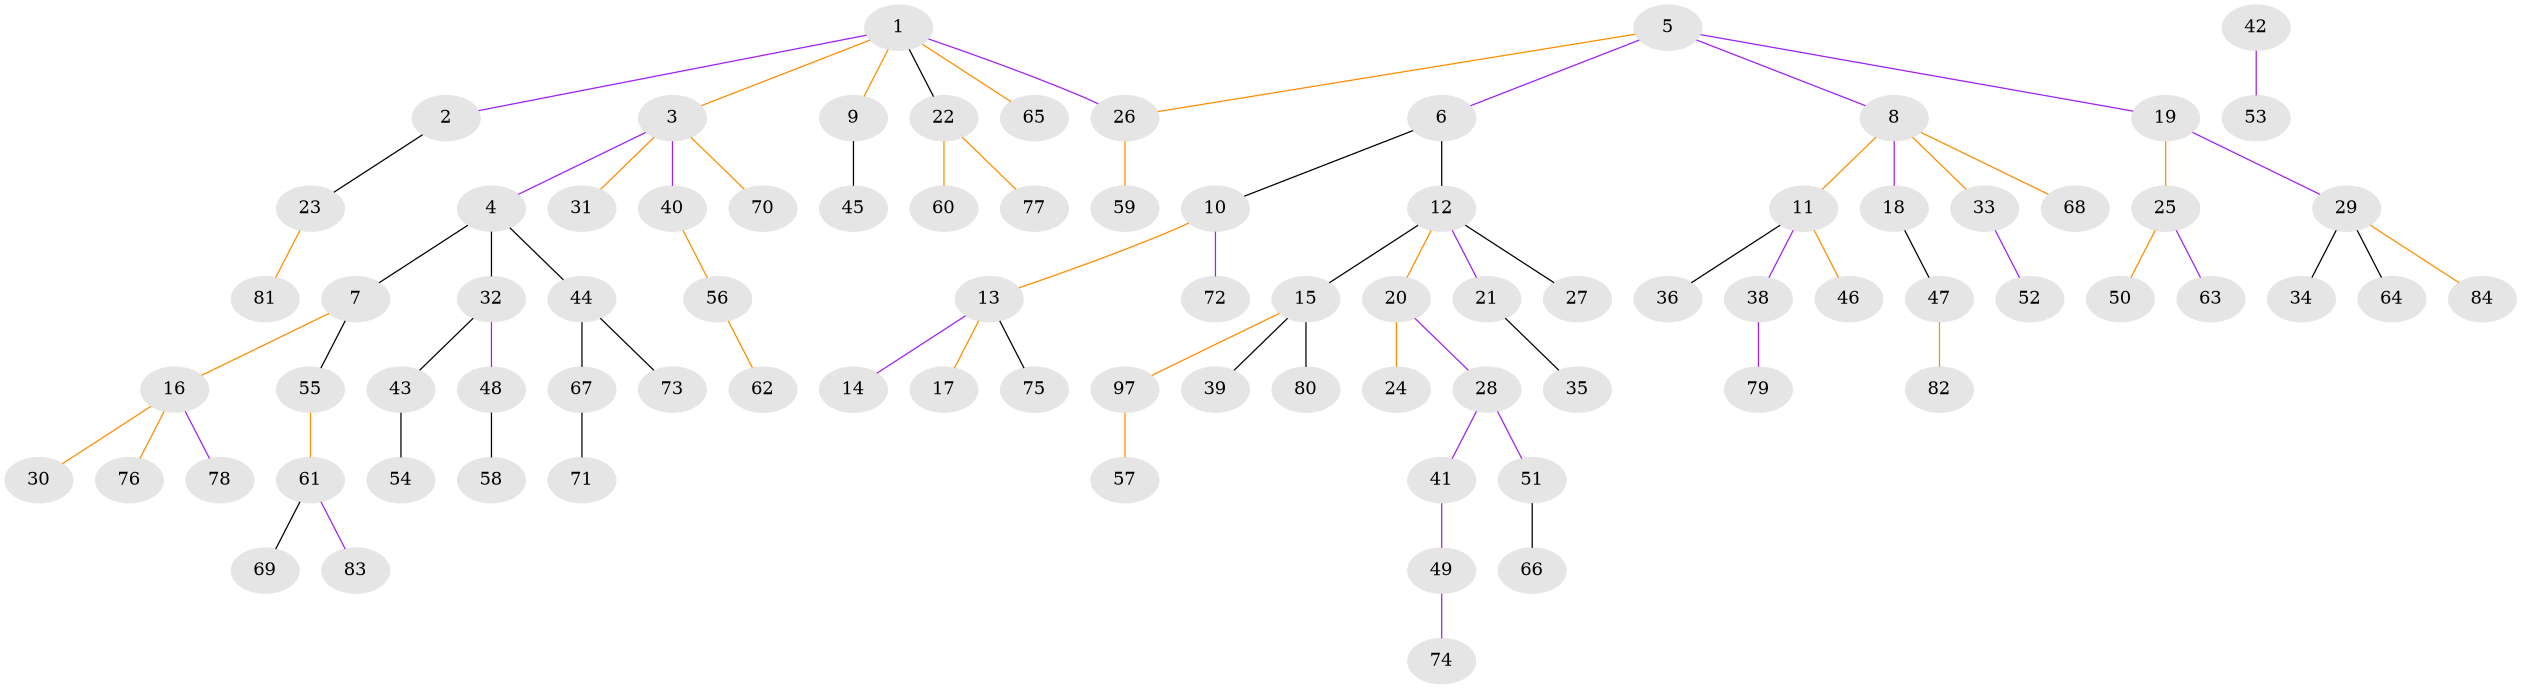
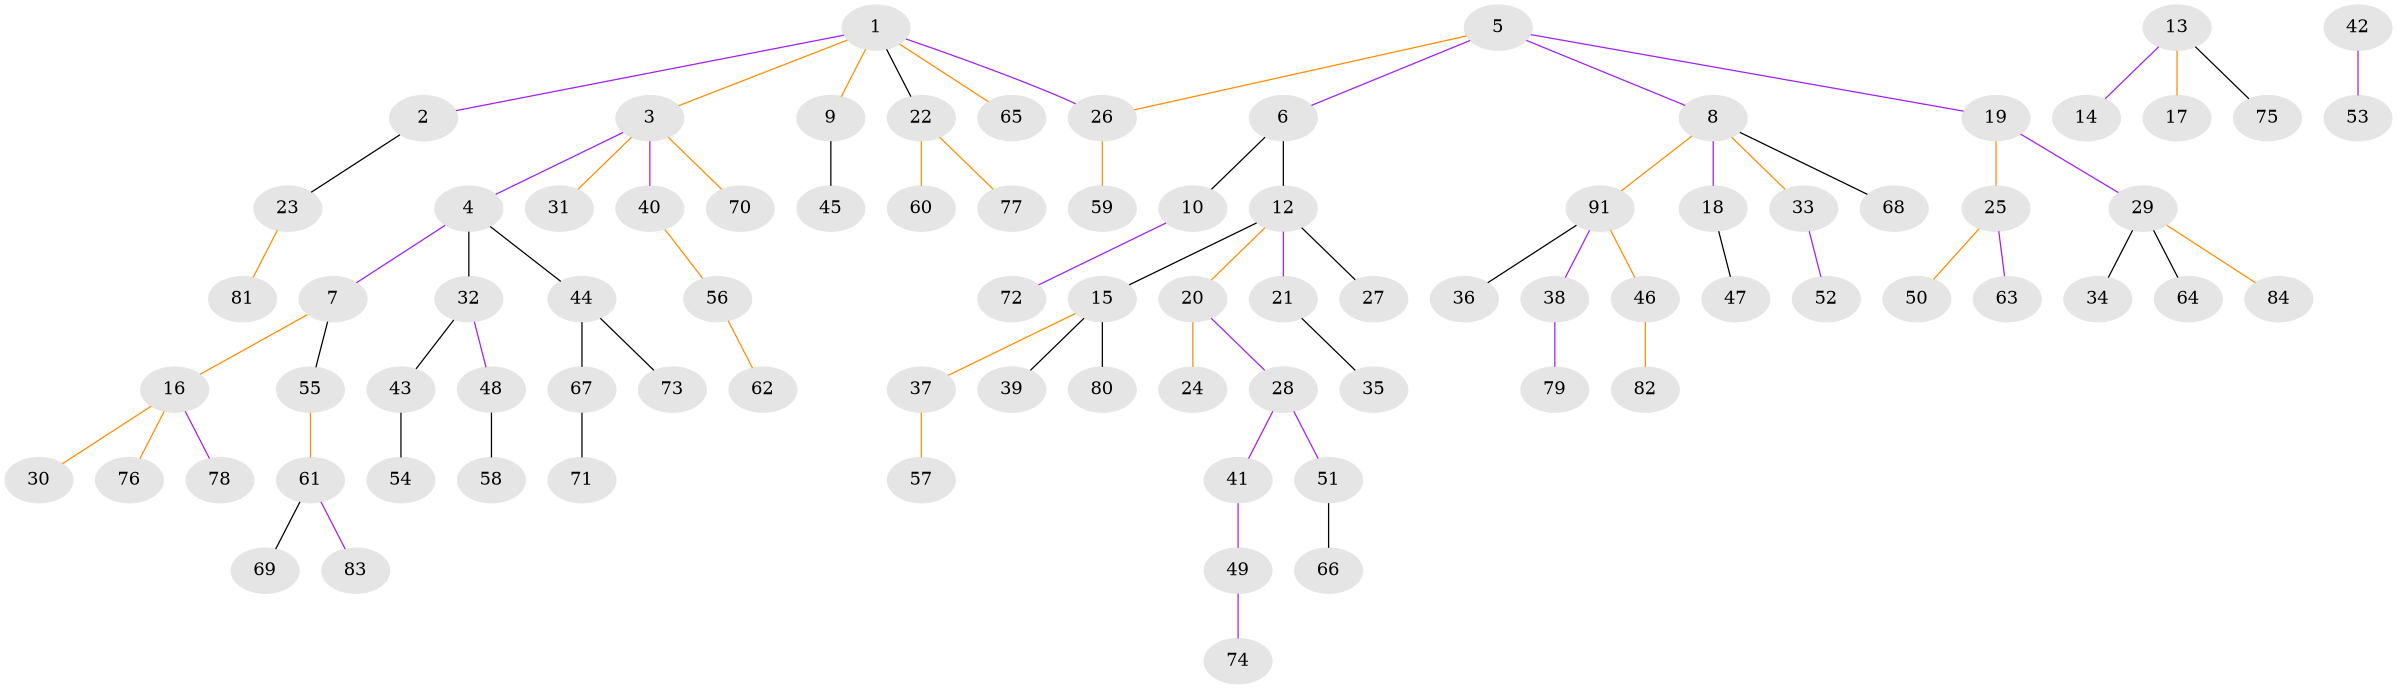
(1985, 163) -> (1804, 163)
(1804, 209) -> (1600, 209)
(423, 254) -> (401, 254)
(1105, 257) -> none
(1939, 345) -> (1645, 345)
(1125, 390) -> (921, 390)
